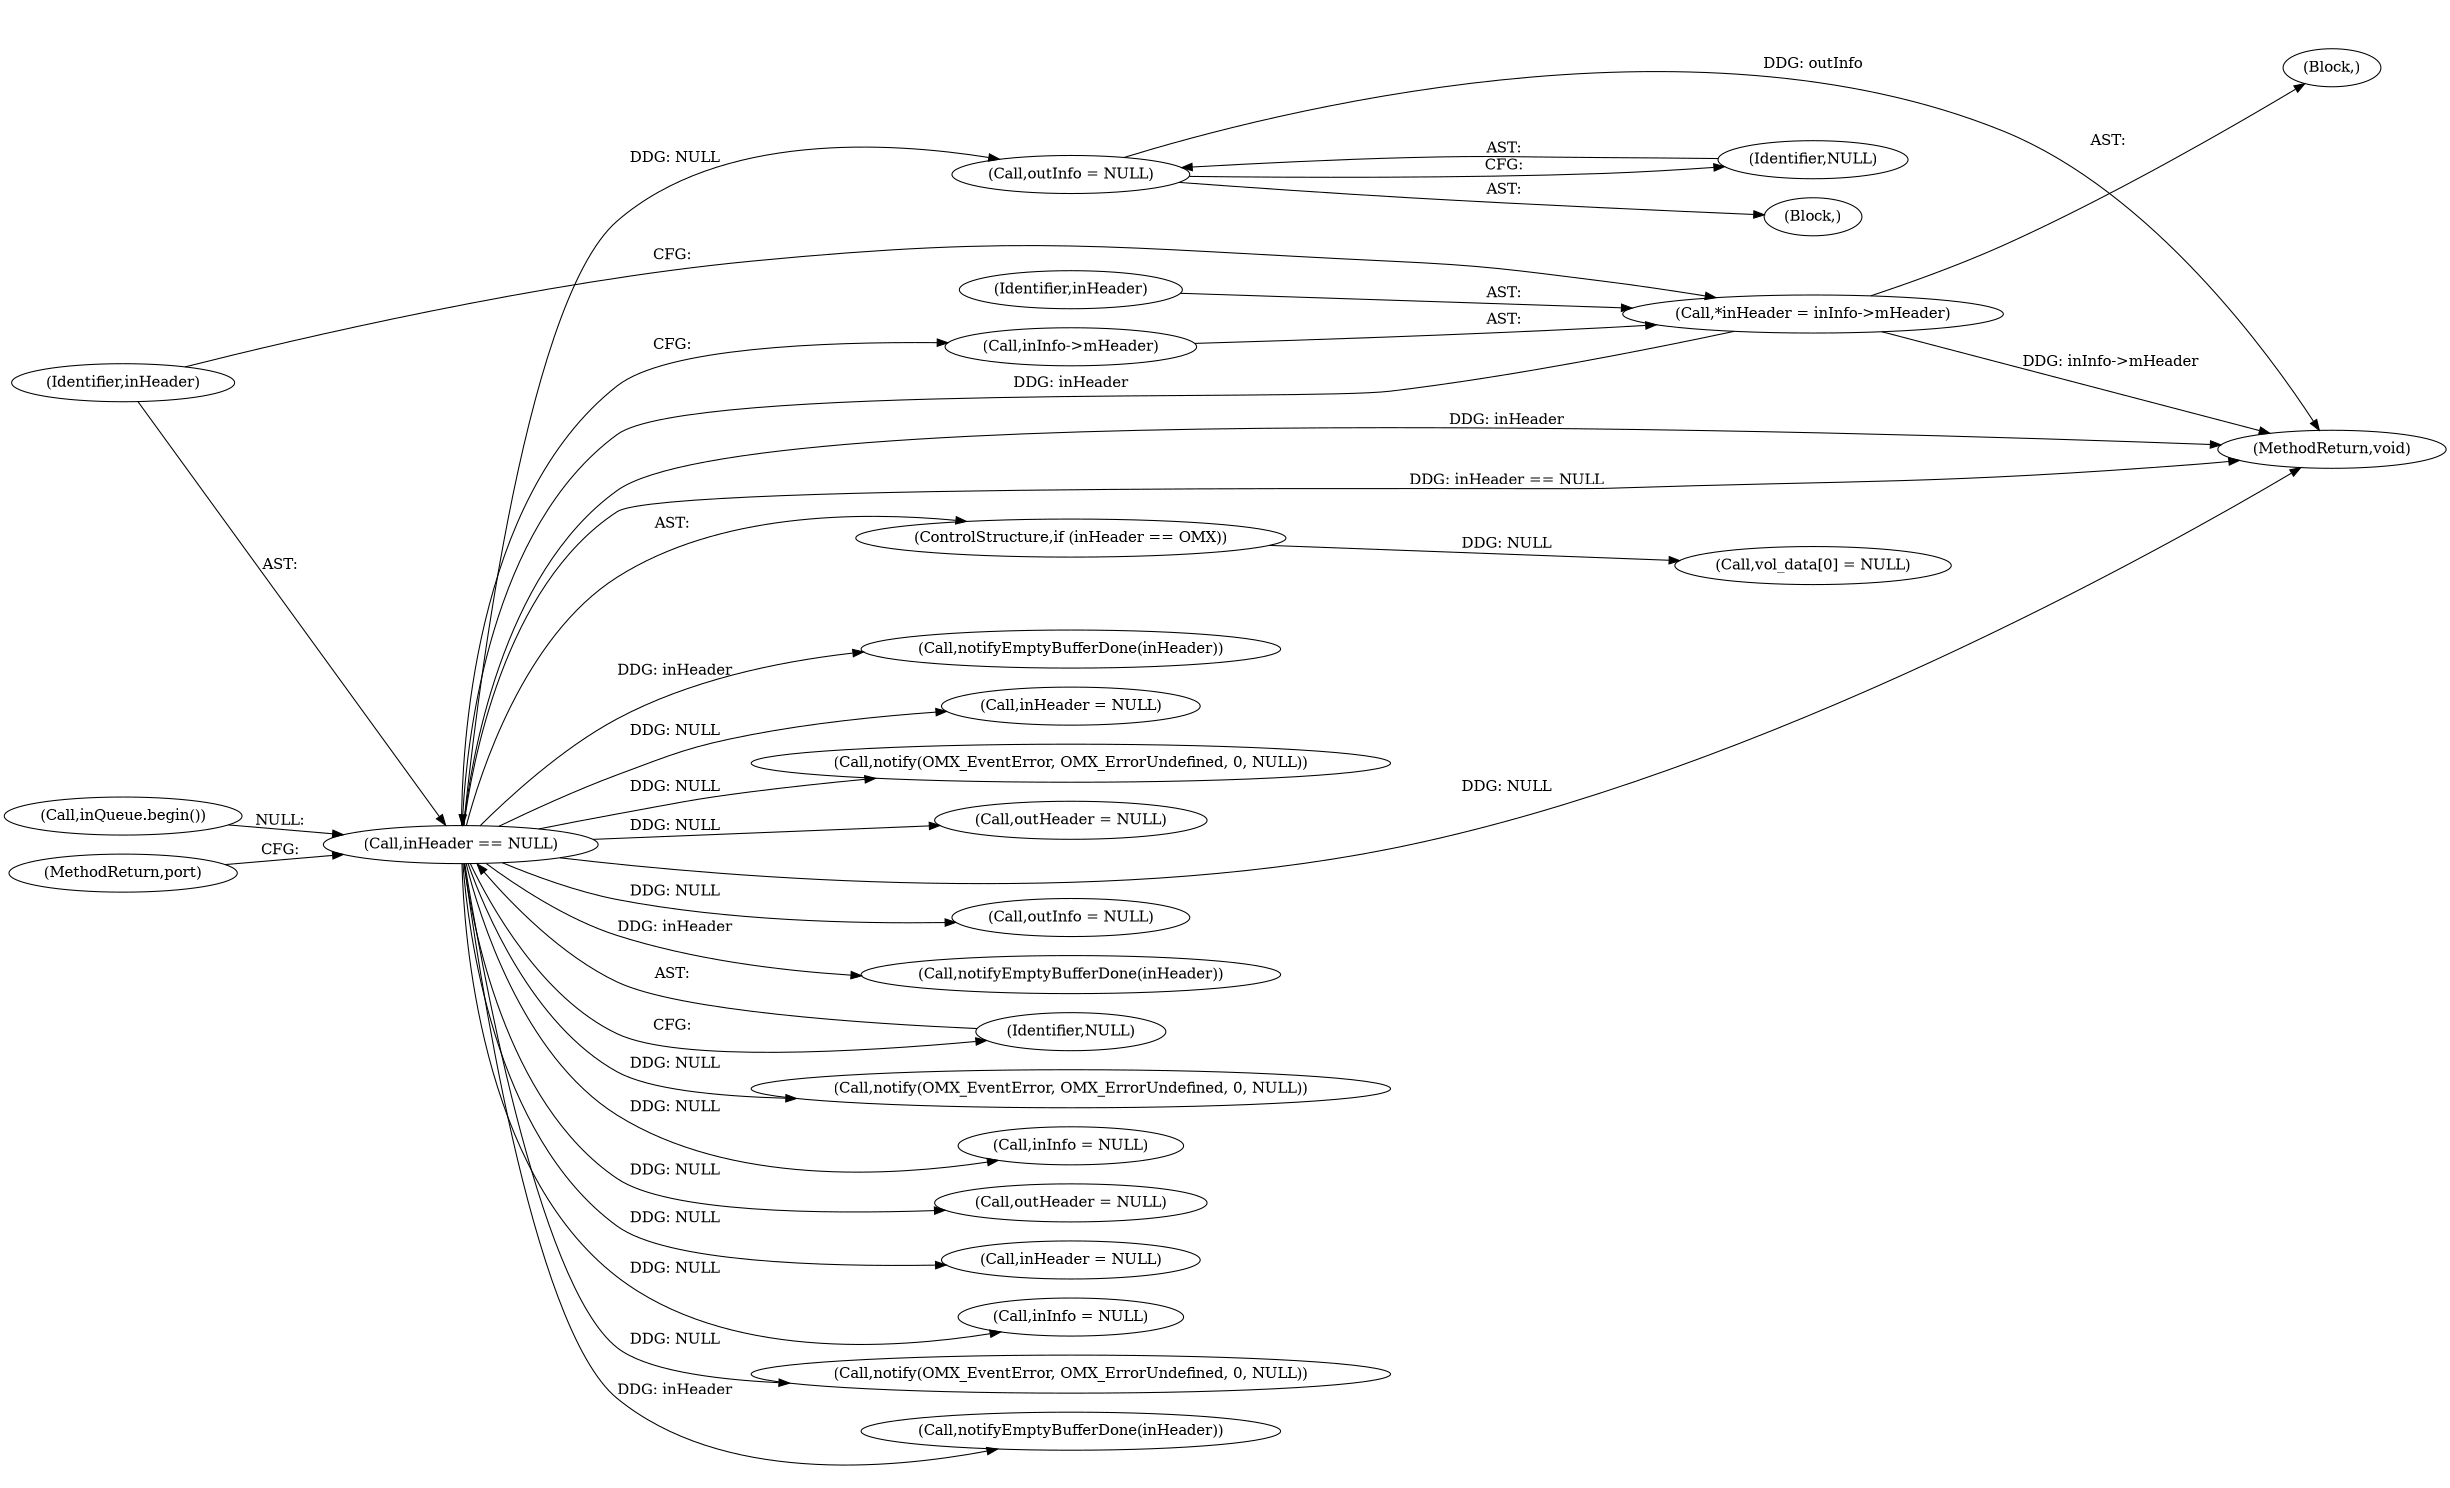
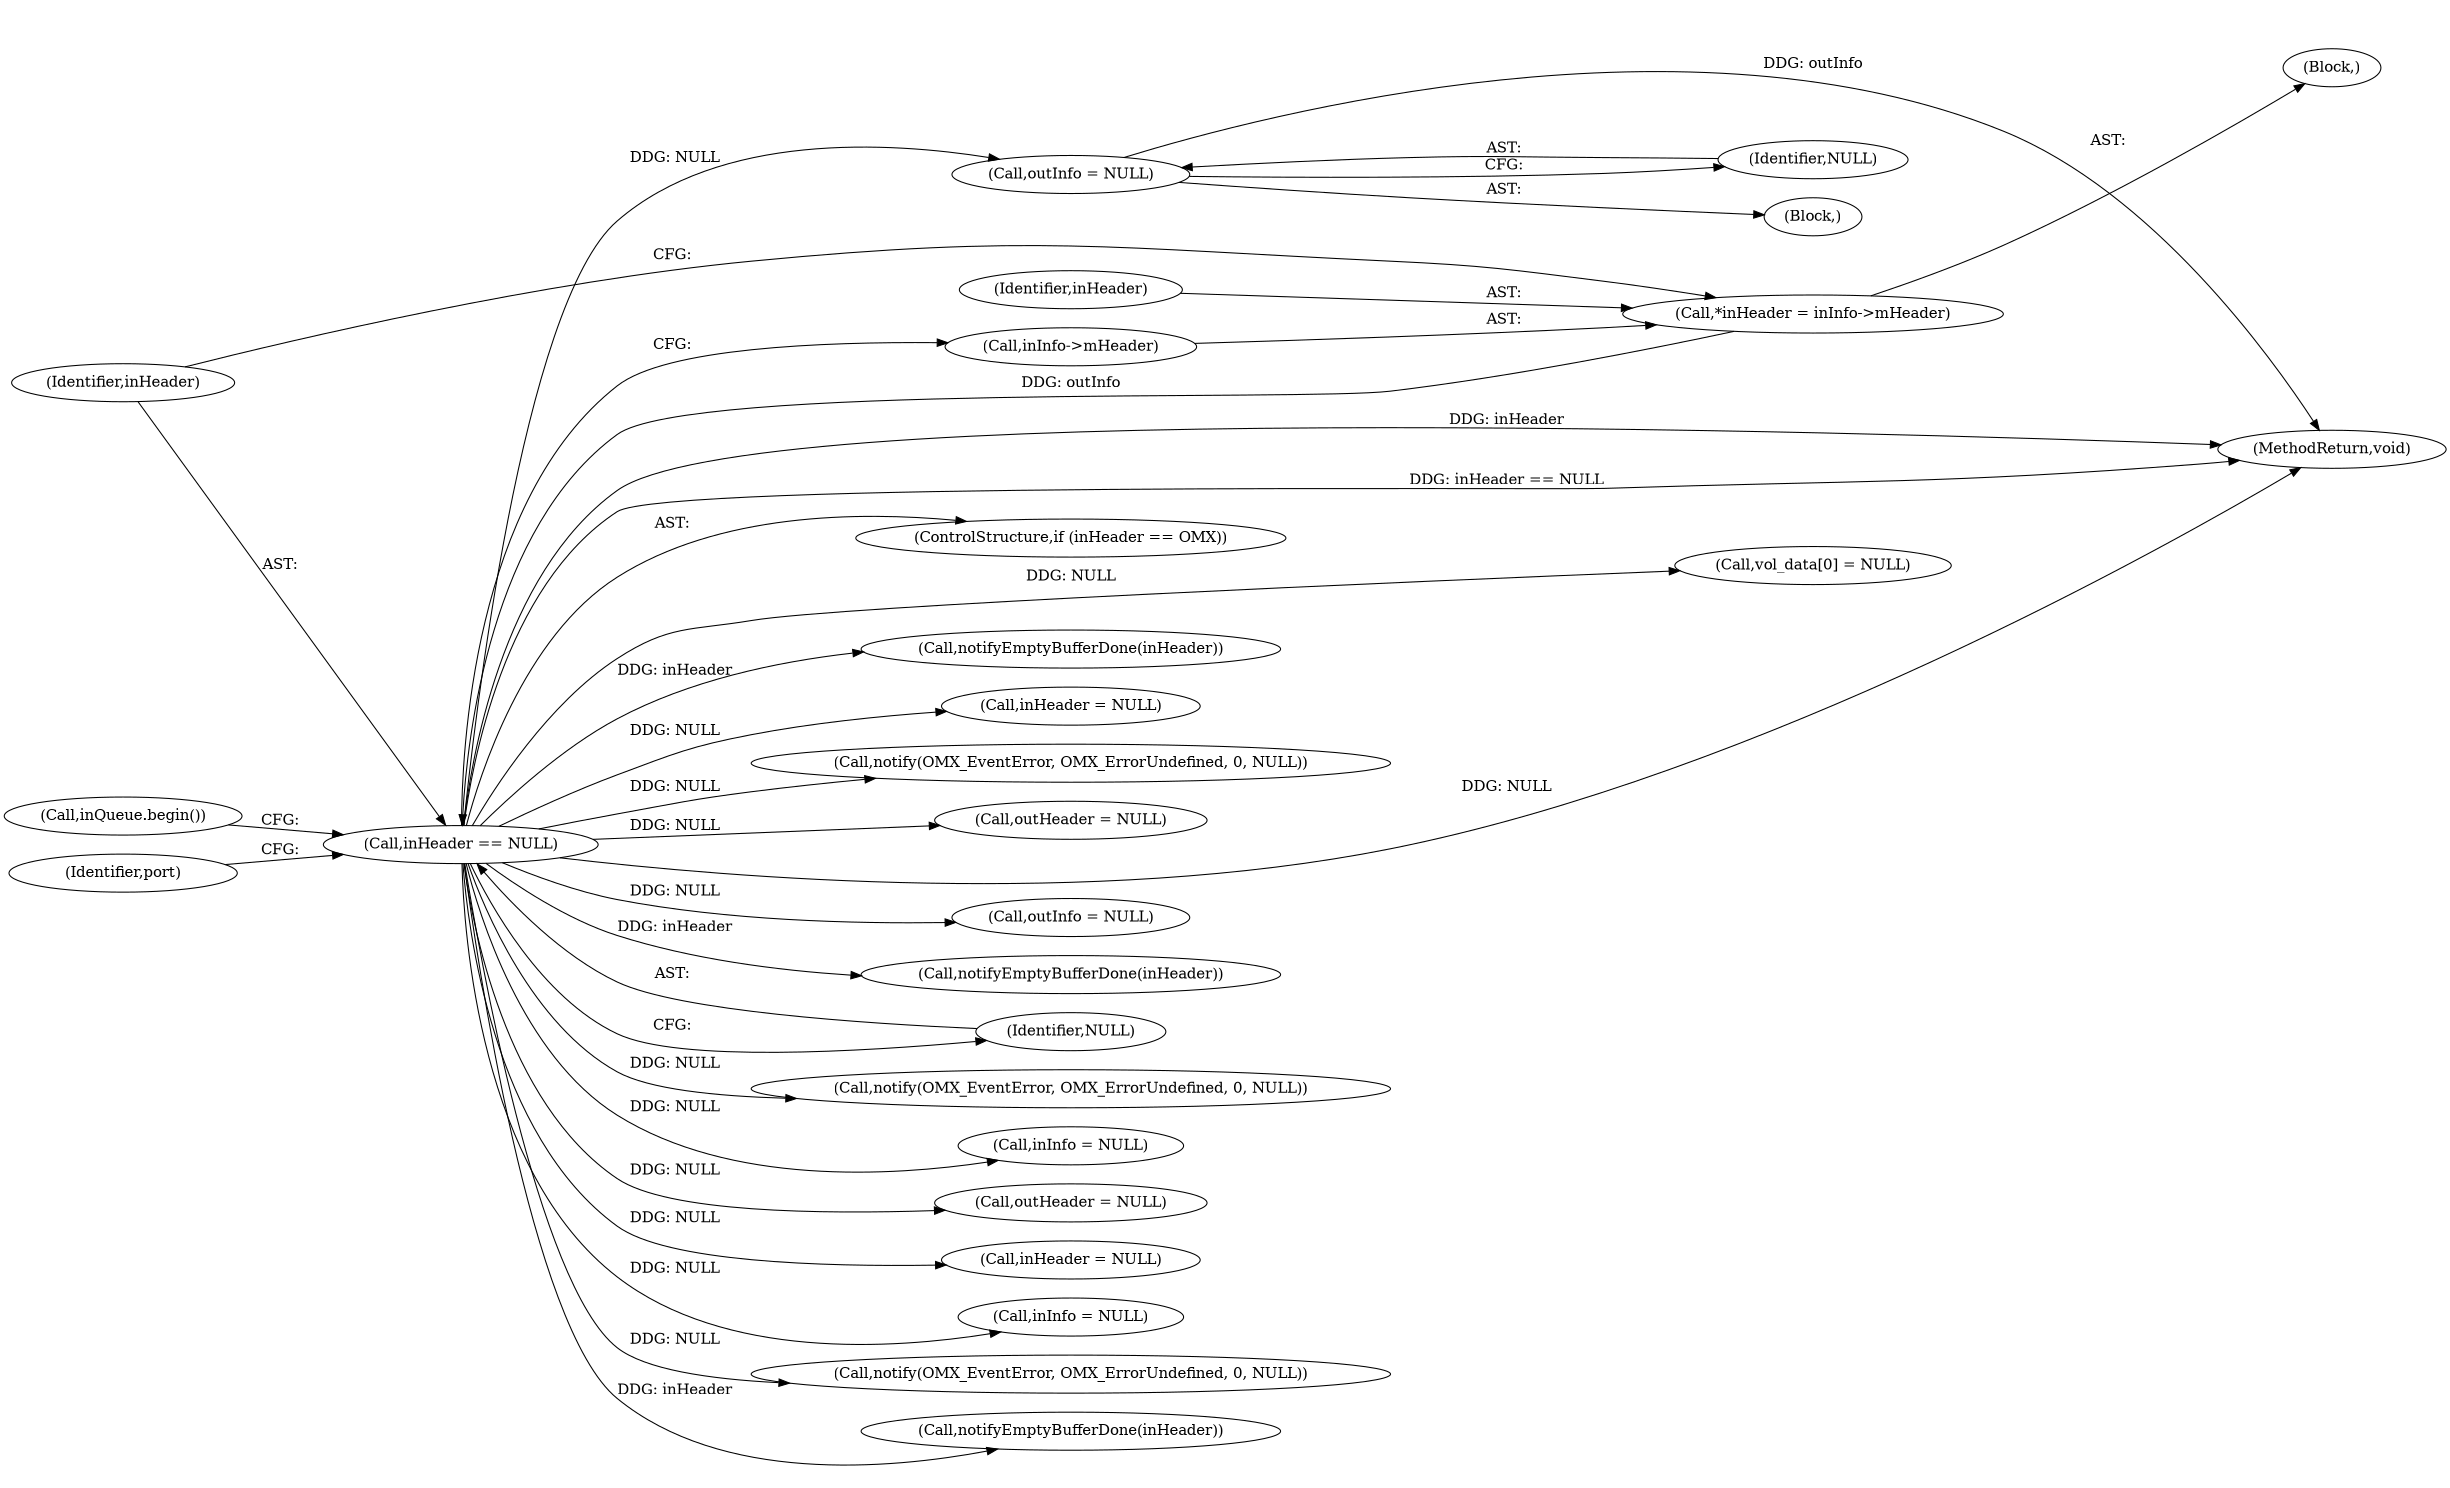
(2071, 381) -> none
(1071, 383) -> (1071, 383)
(1469, 553) -> (1028, 600)
(283, 821) -> (283, 821)
(123, 873) -> (123, 873)
